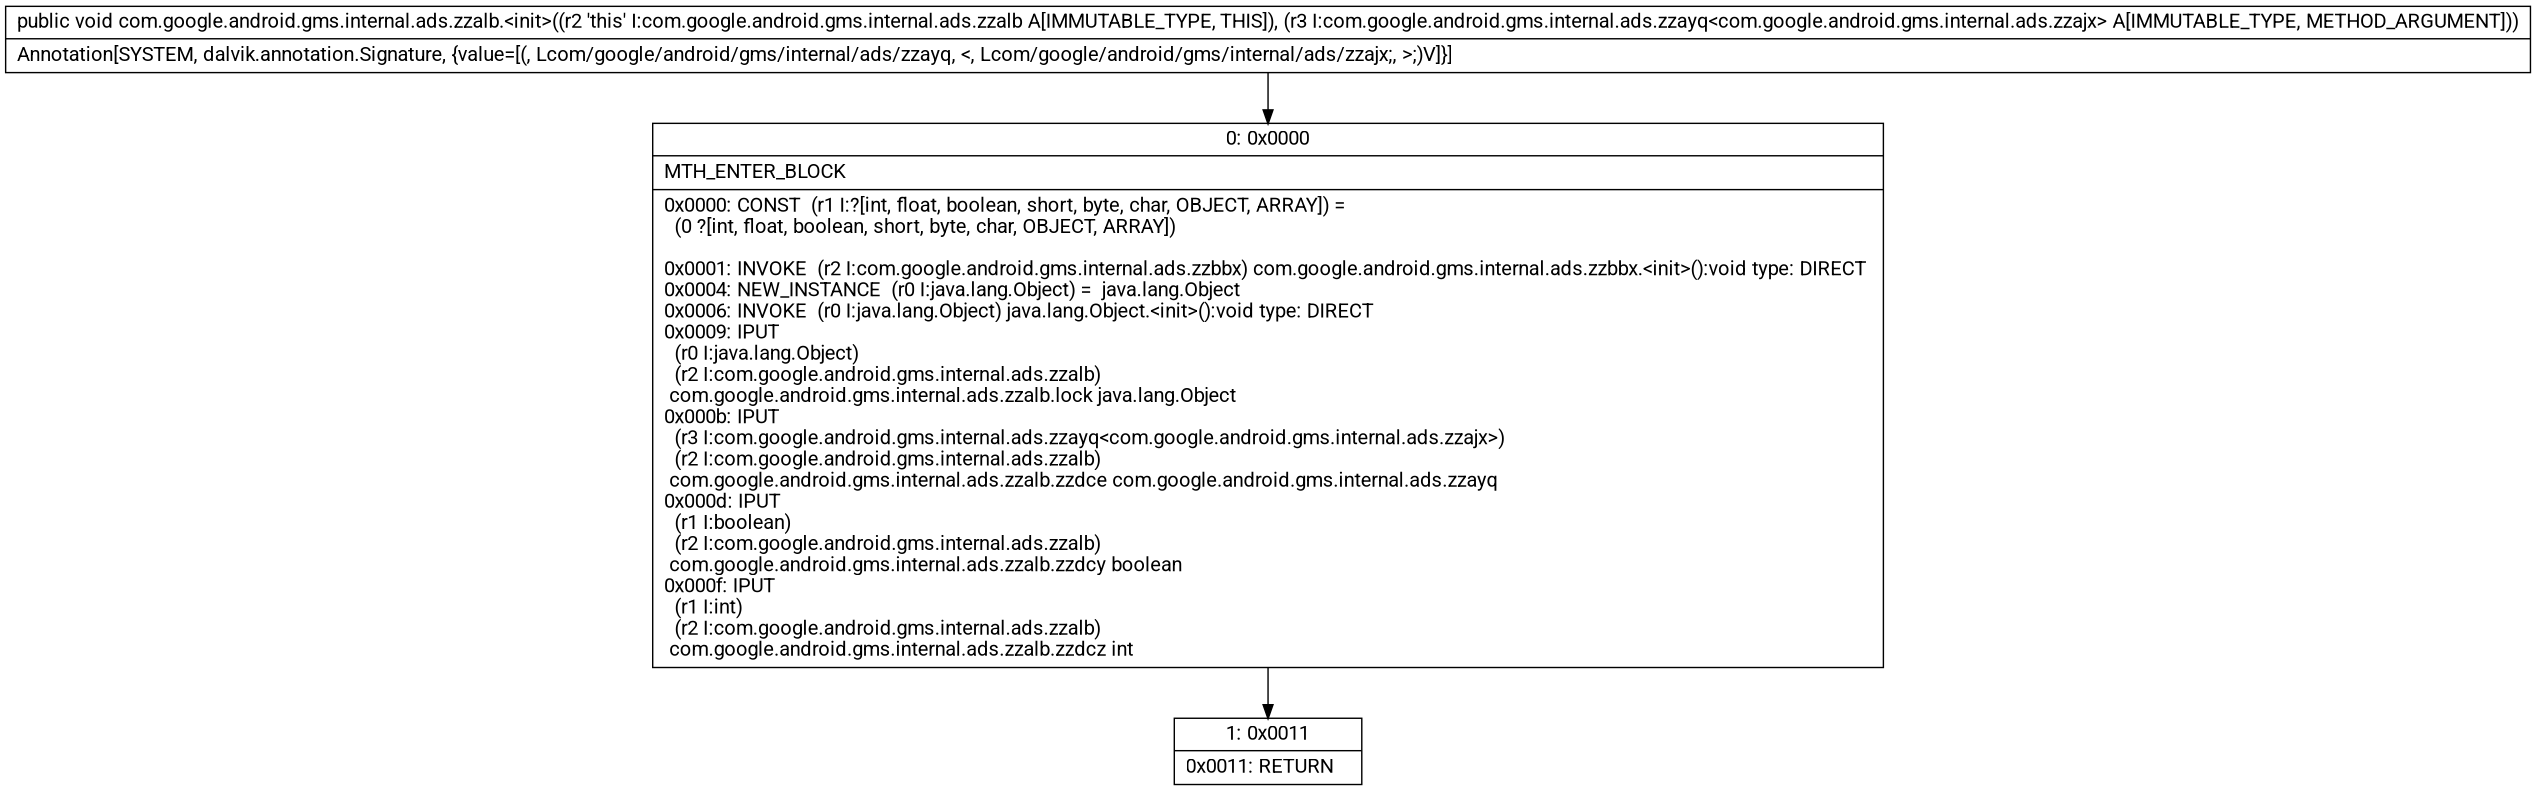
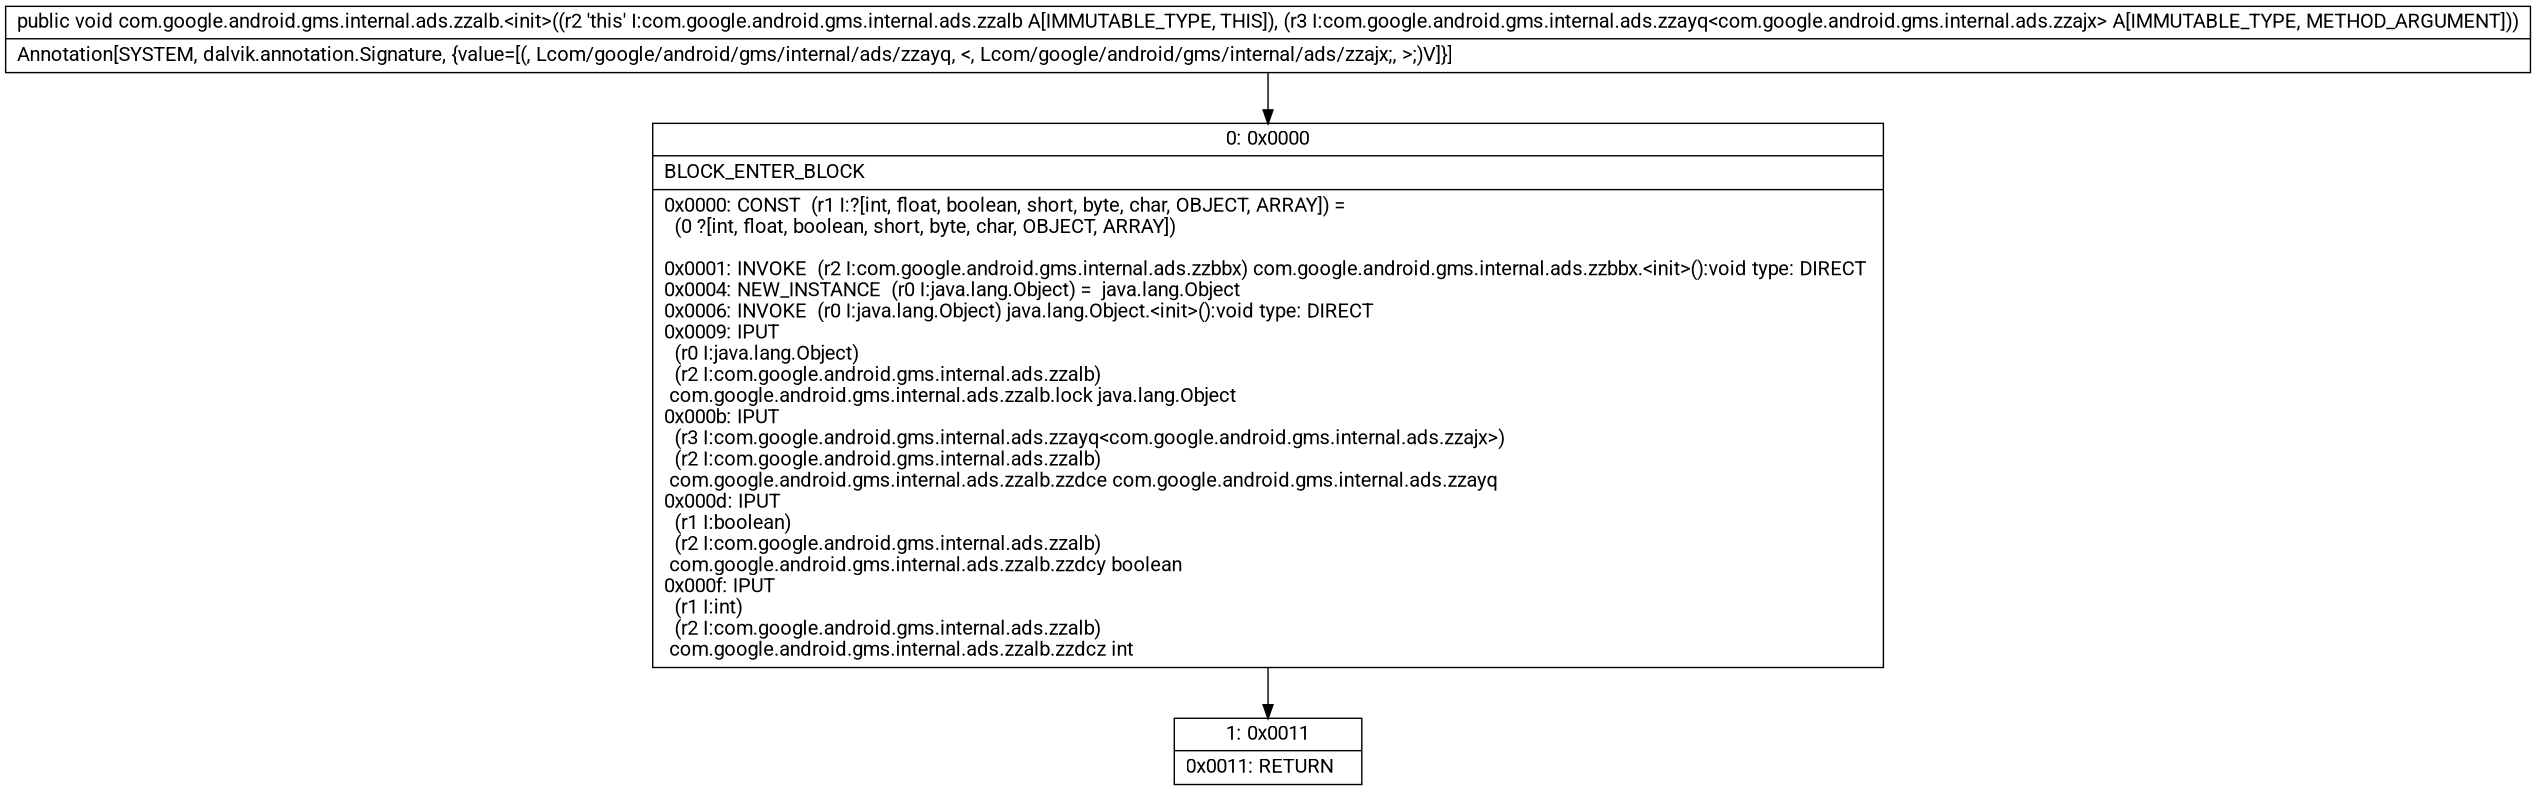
(756, 172) -> (765, 172)
